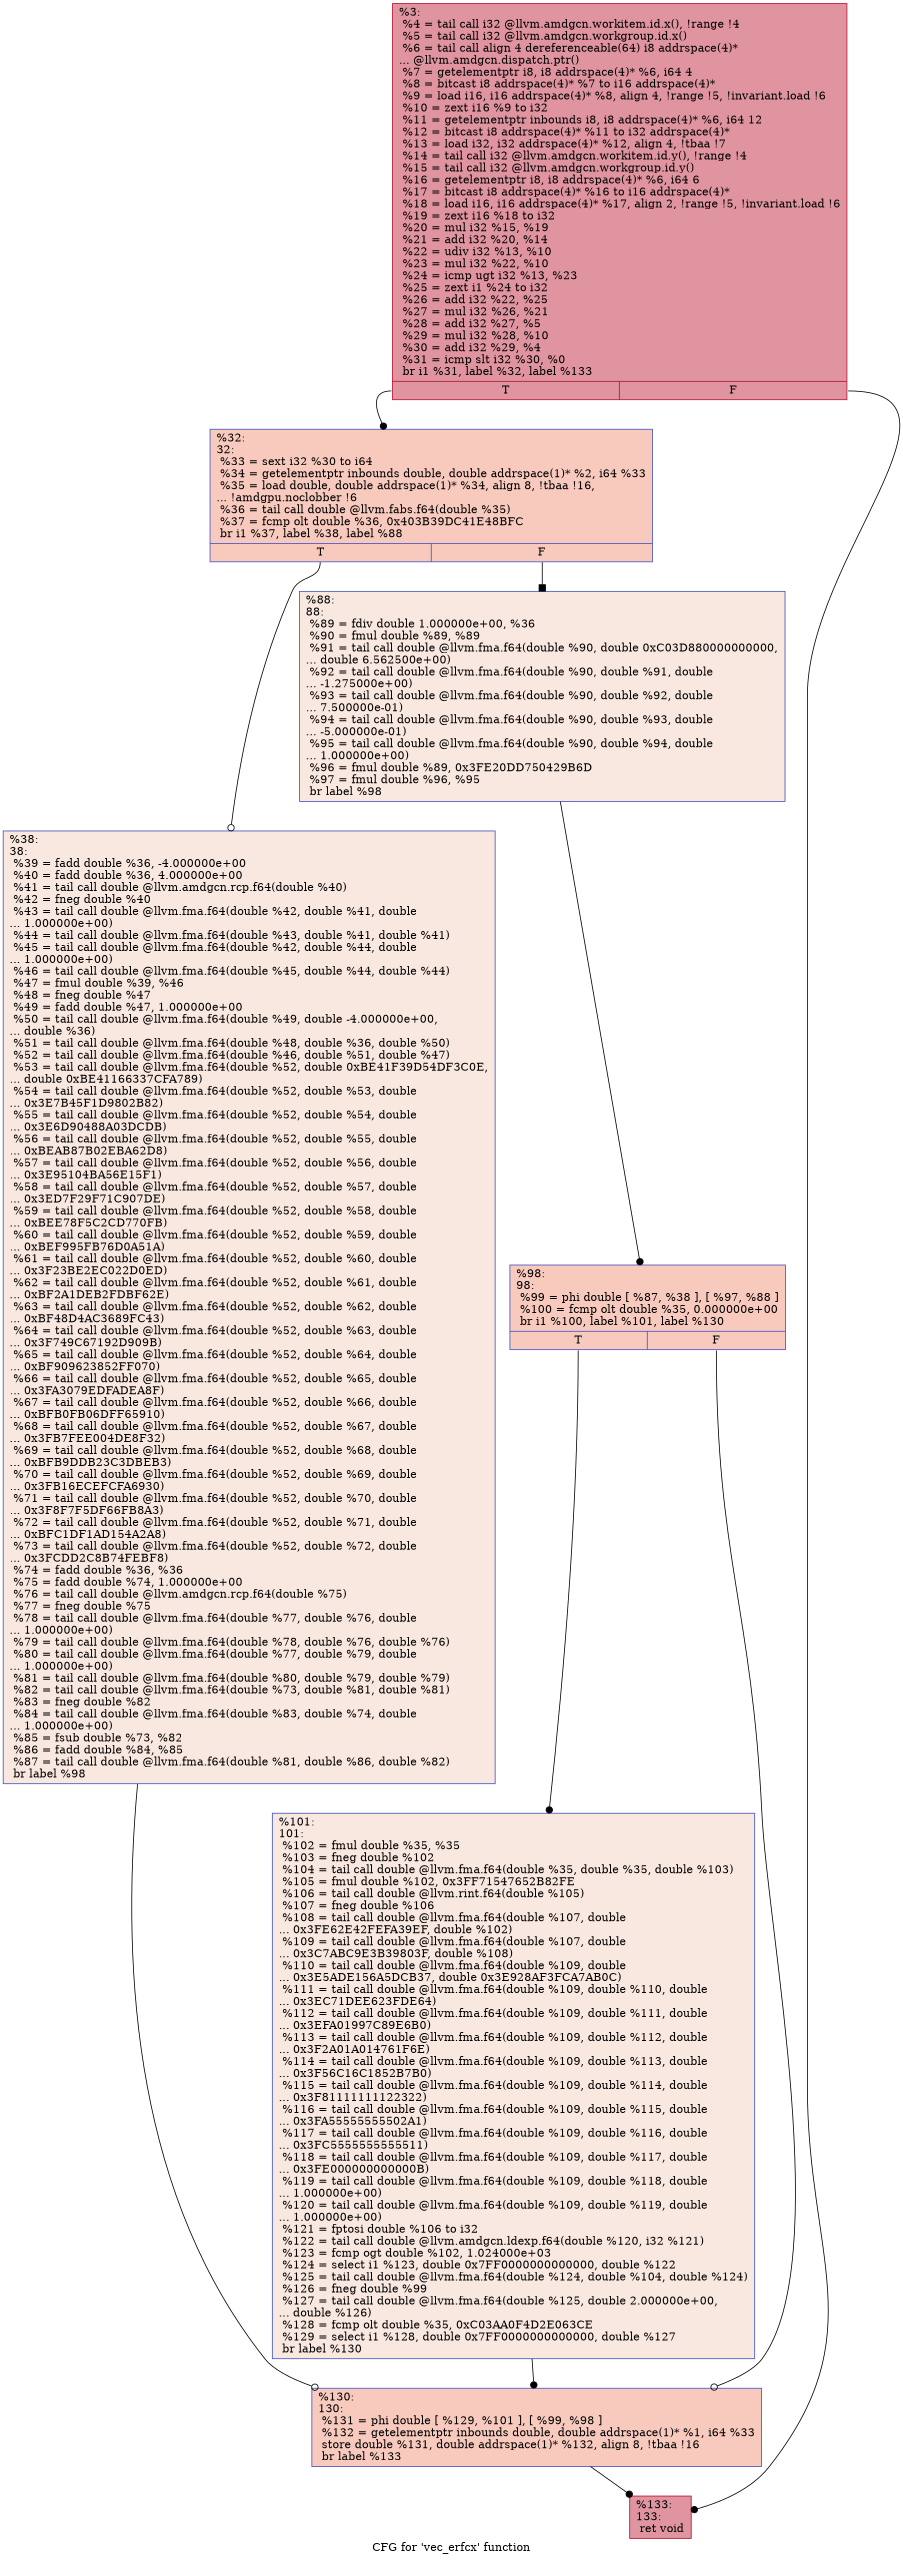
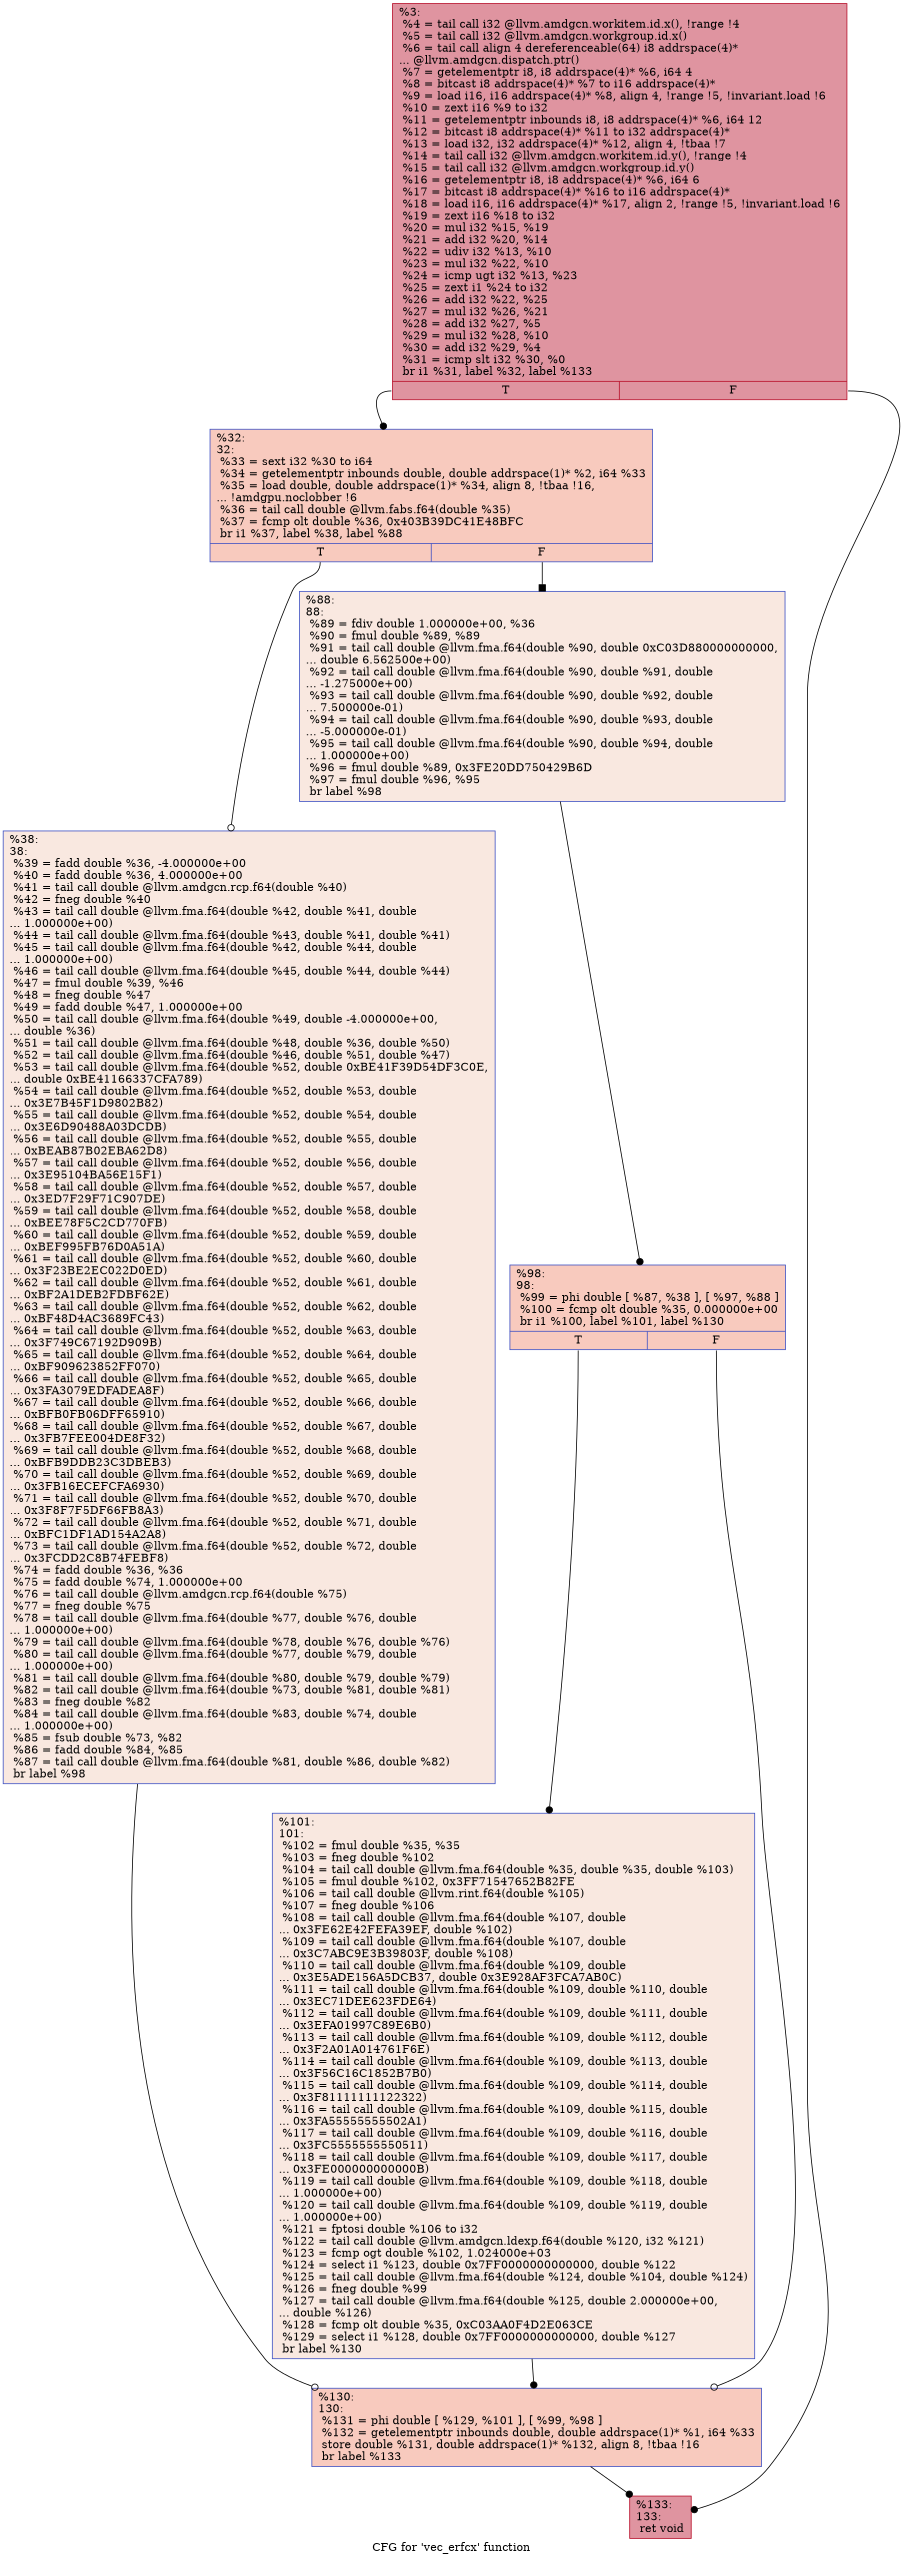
(353, 2145) -> (353, 2145)
